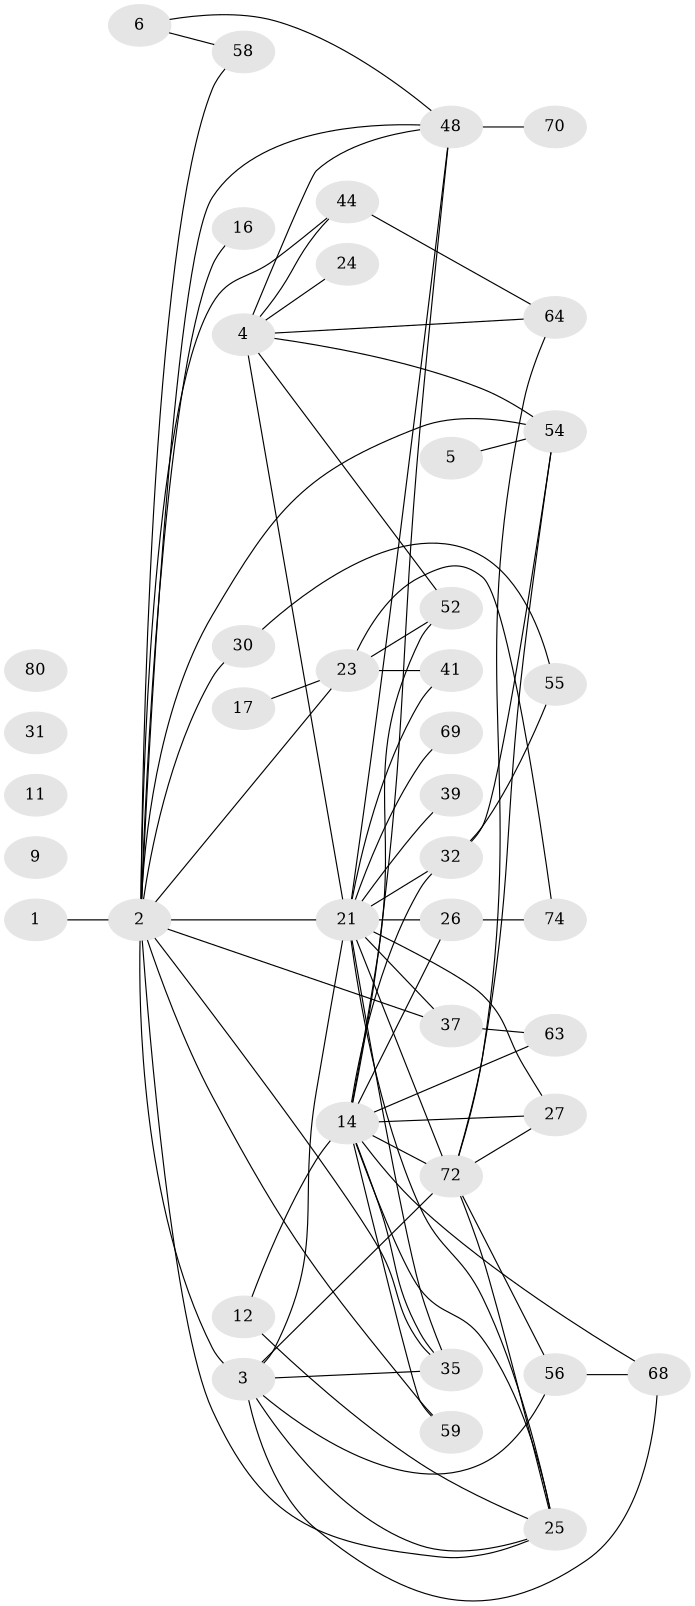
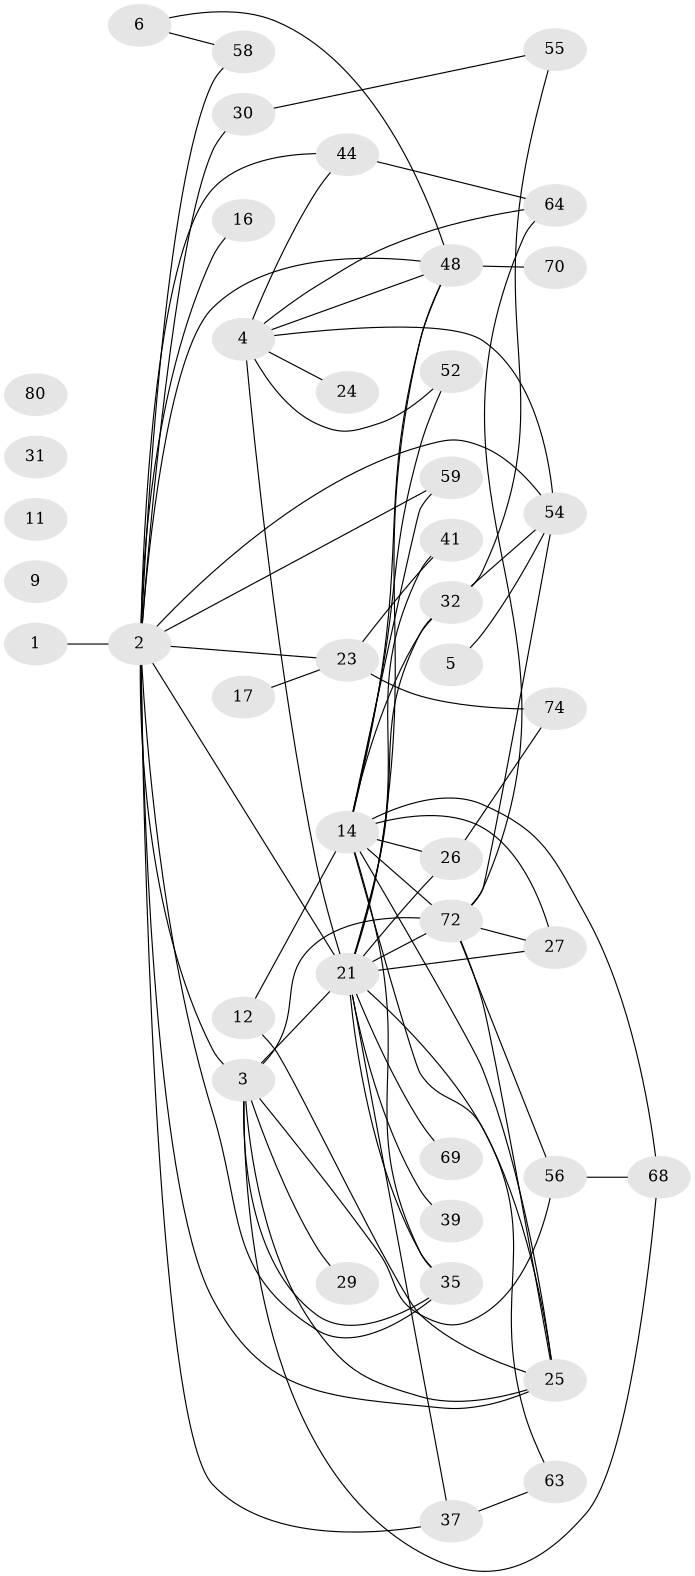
(398, 640) -> none
none -> (347, 1283)
